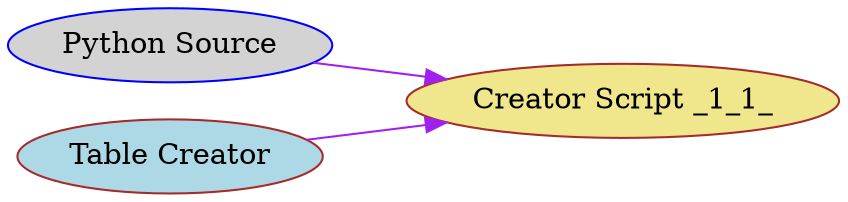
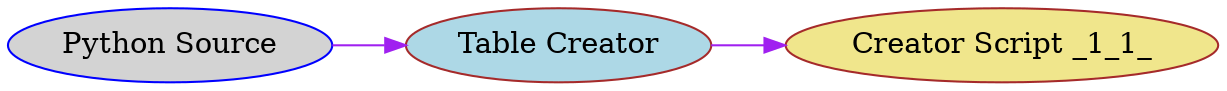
(369, 70) -> (359, 45)
